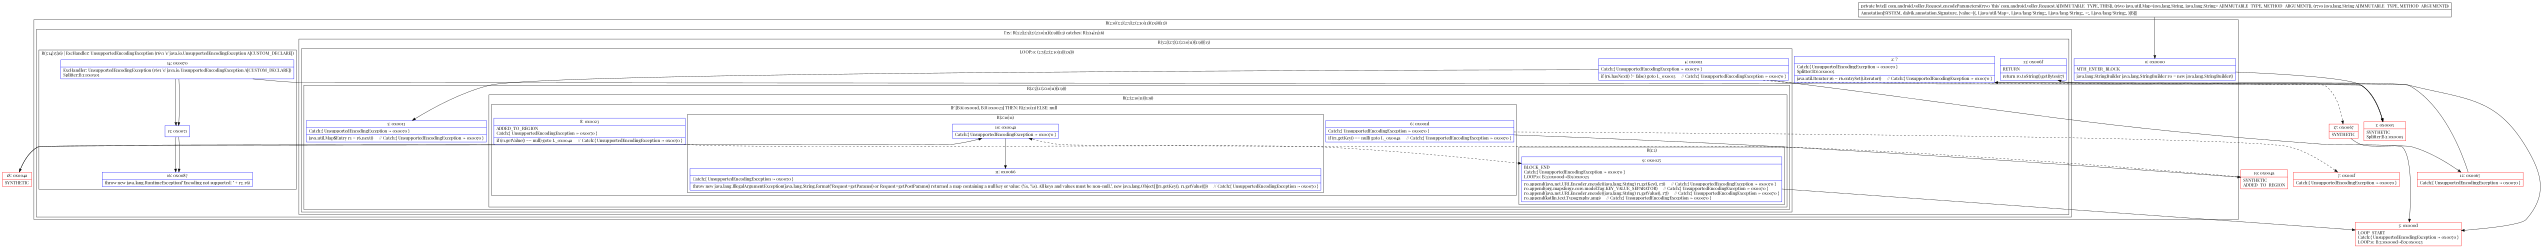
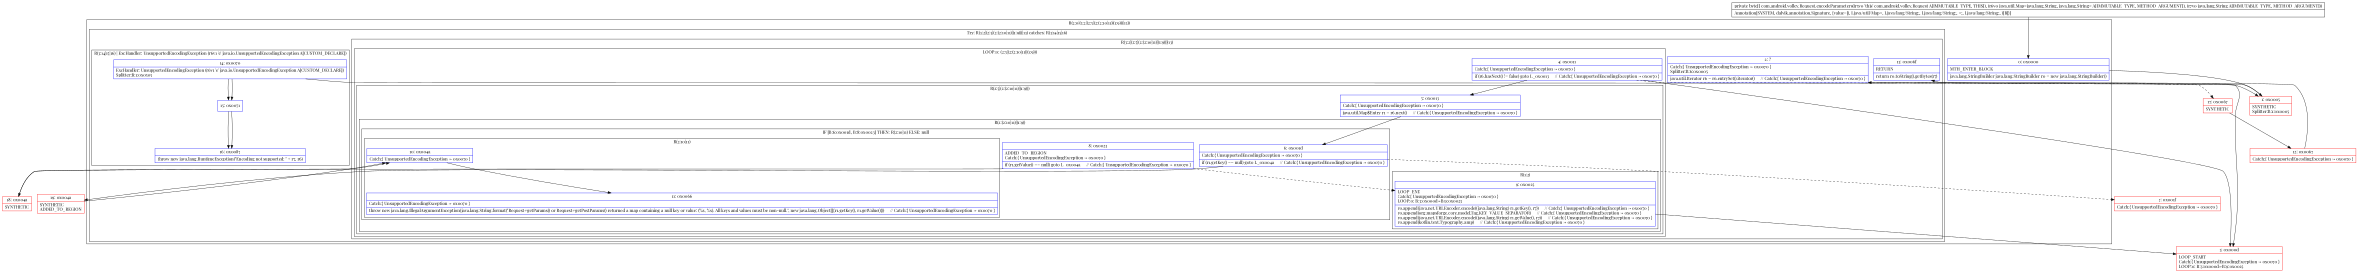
none -> (1361, 131)
(1485, 146) -> (234, 185)
(1537, 168) -> (1409, 192)
